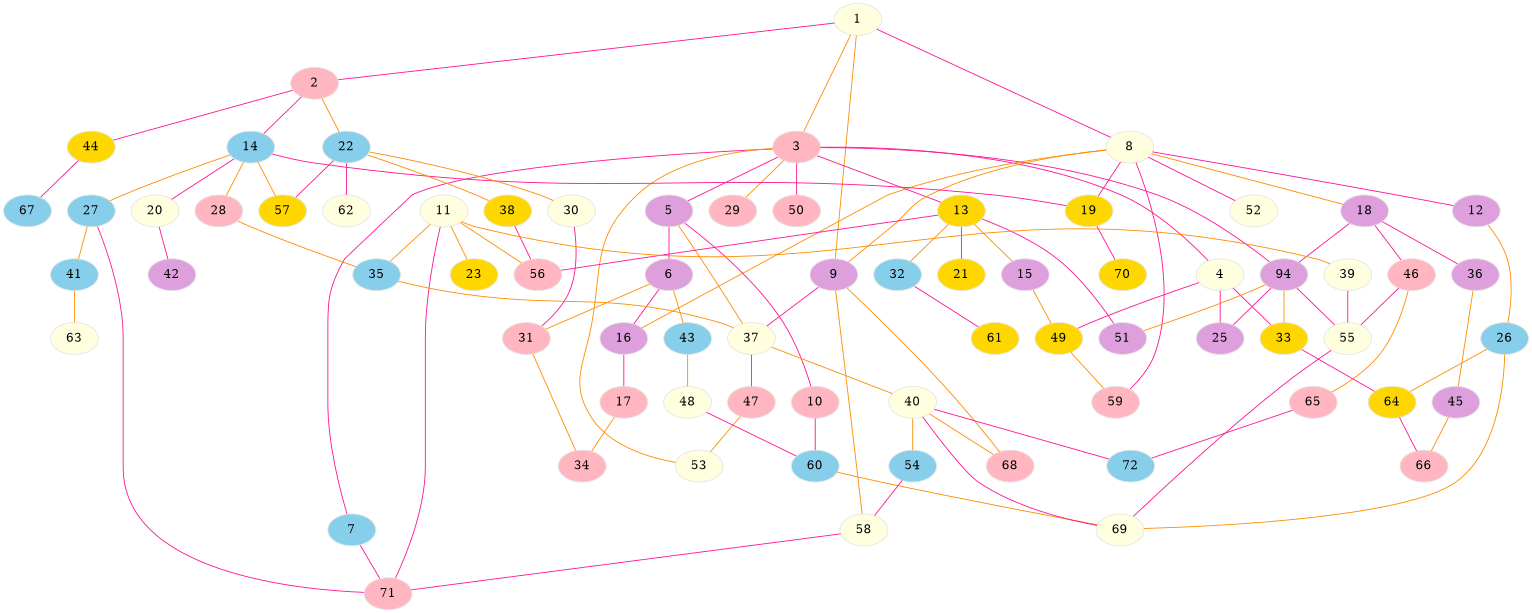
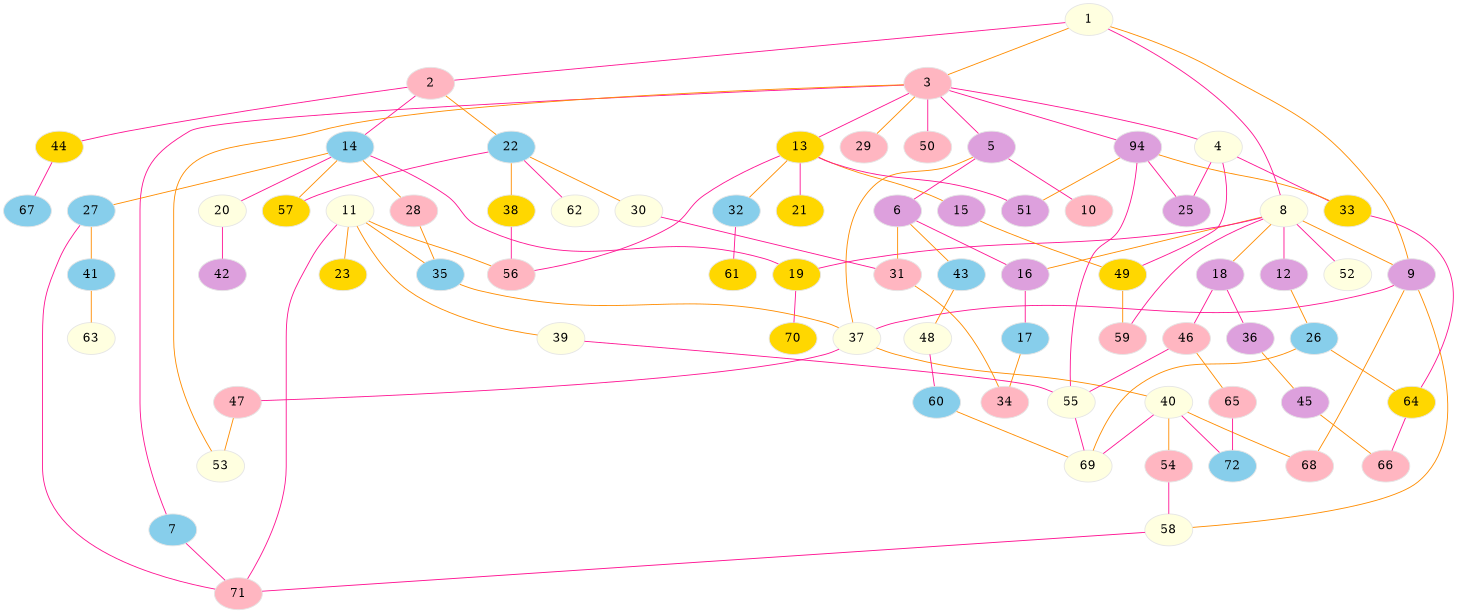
(1324, 243) -> none
(624, 402) -> (1025, 338)
(815, 434) -> none
(913, 466) -> (1169, 466)
